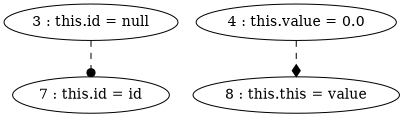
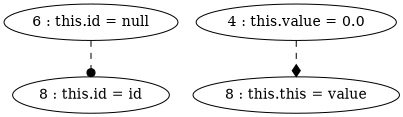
(91, 22) -> (91, 22)
(91, 95) -> (91, 95)
